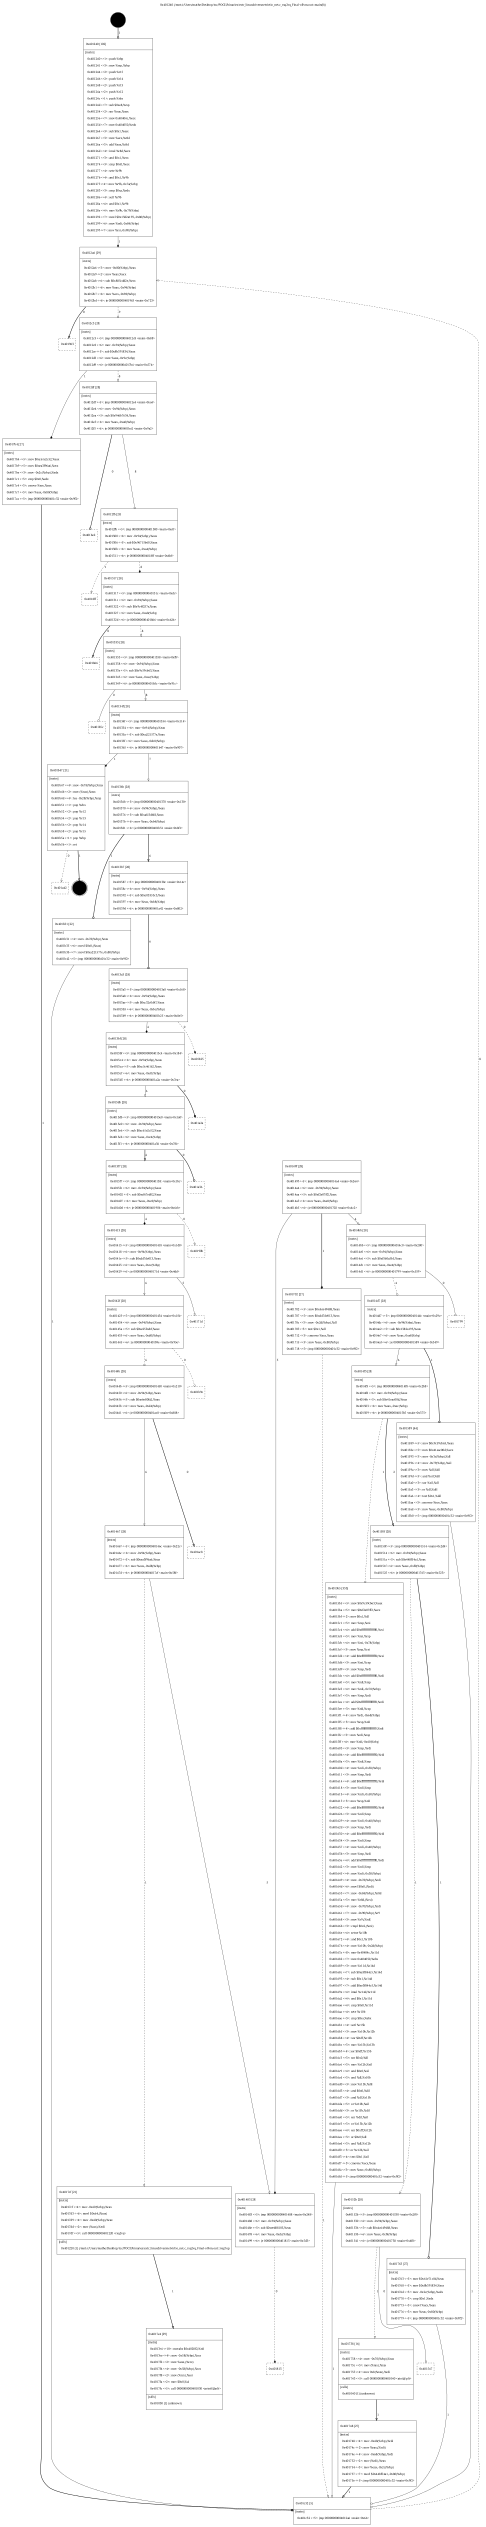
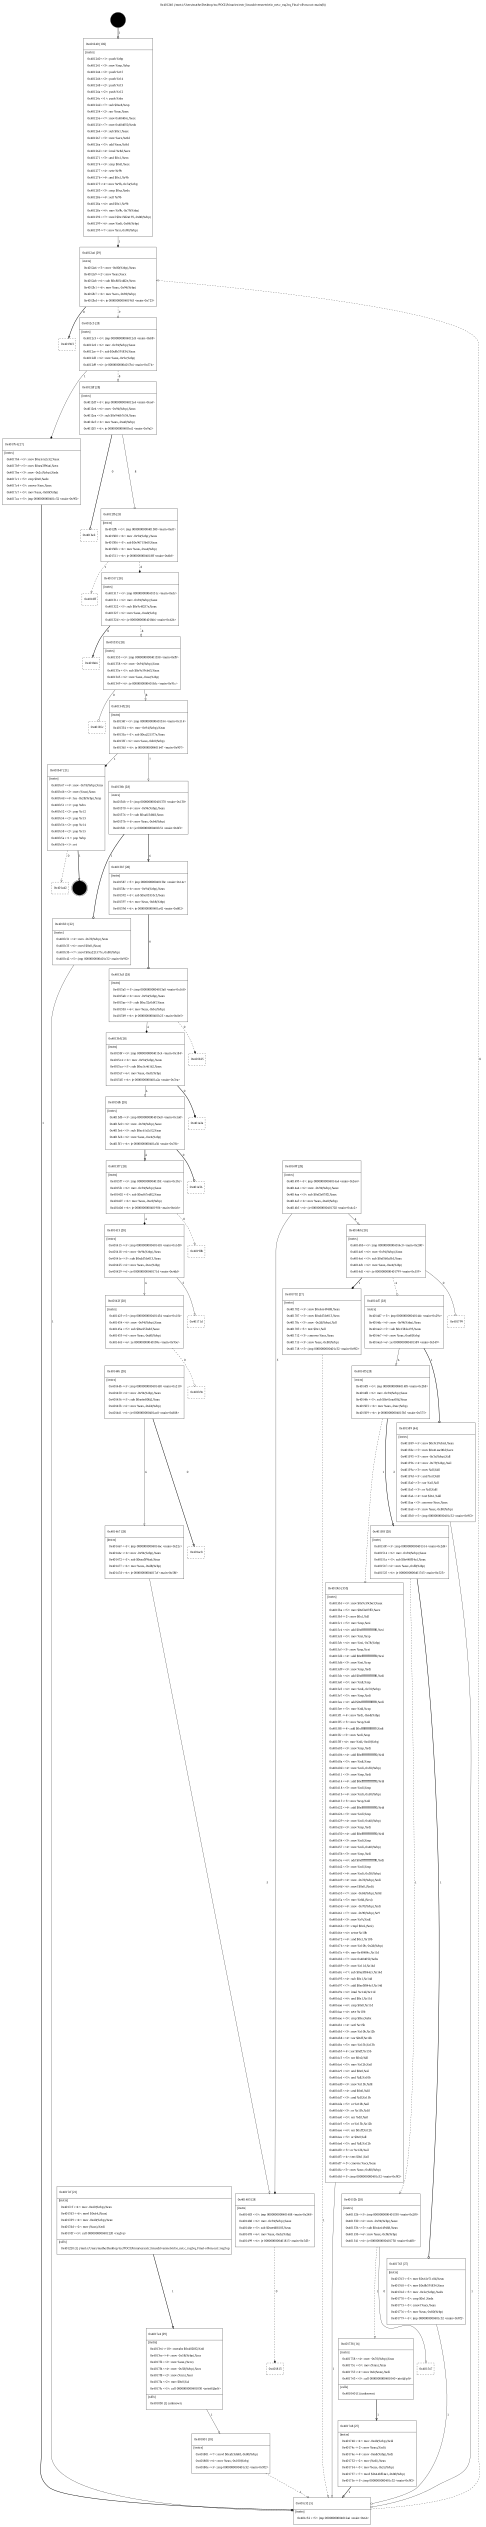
(322, 1250) -> (358, 1282)
(144, 1356) -> none
(144, 1882) -> none
none -> (231, 2454)
